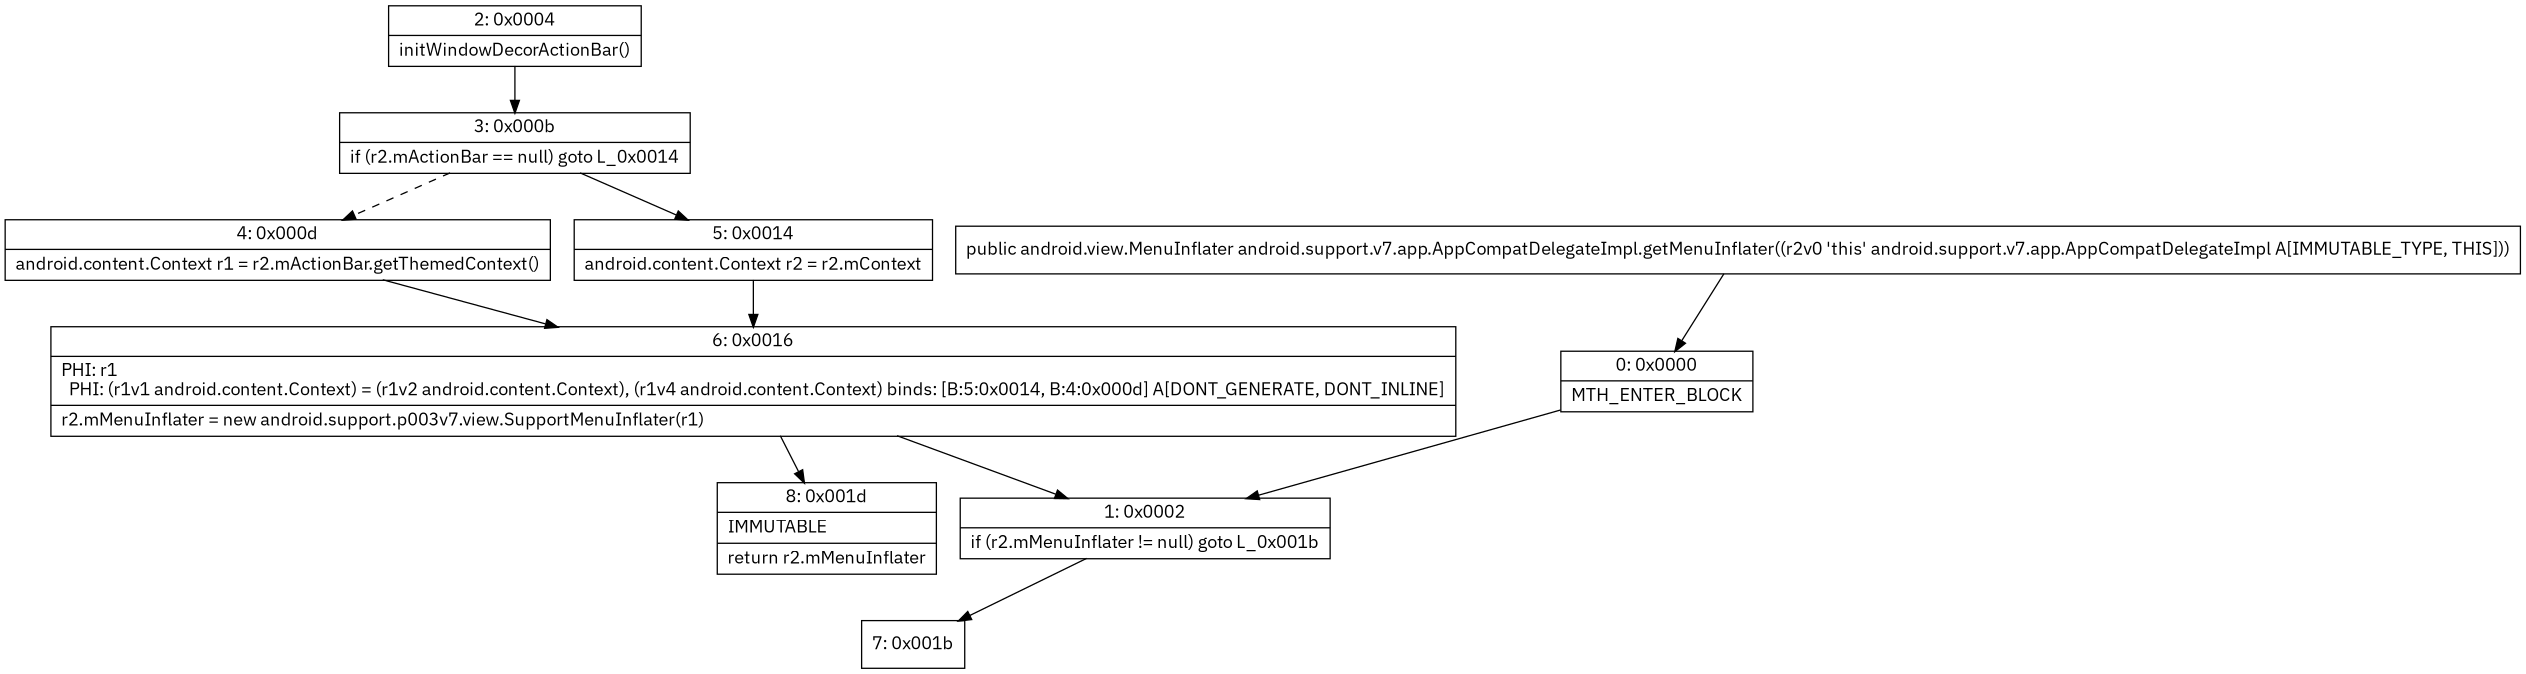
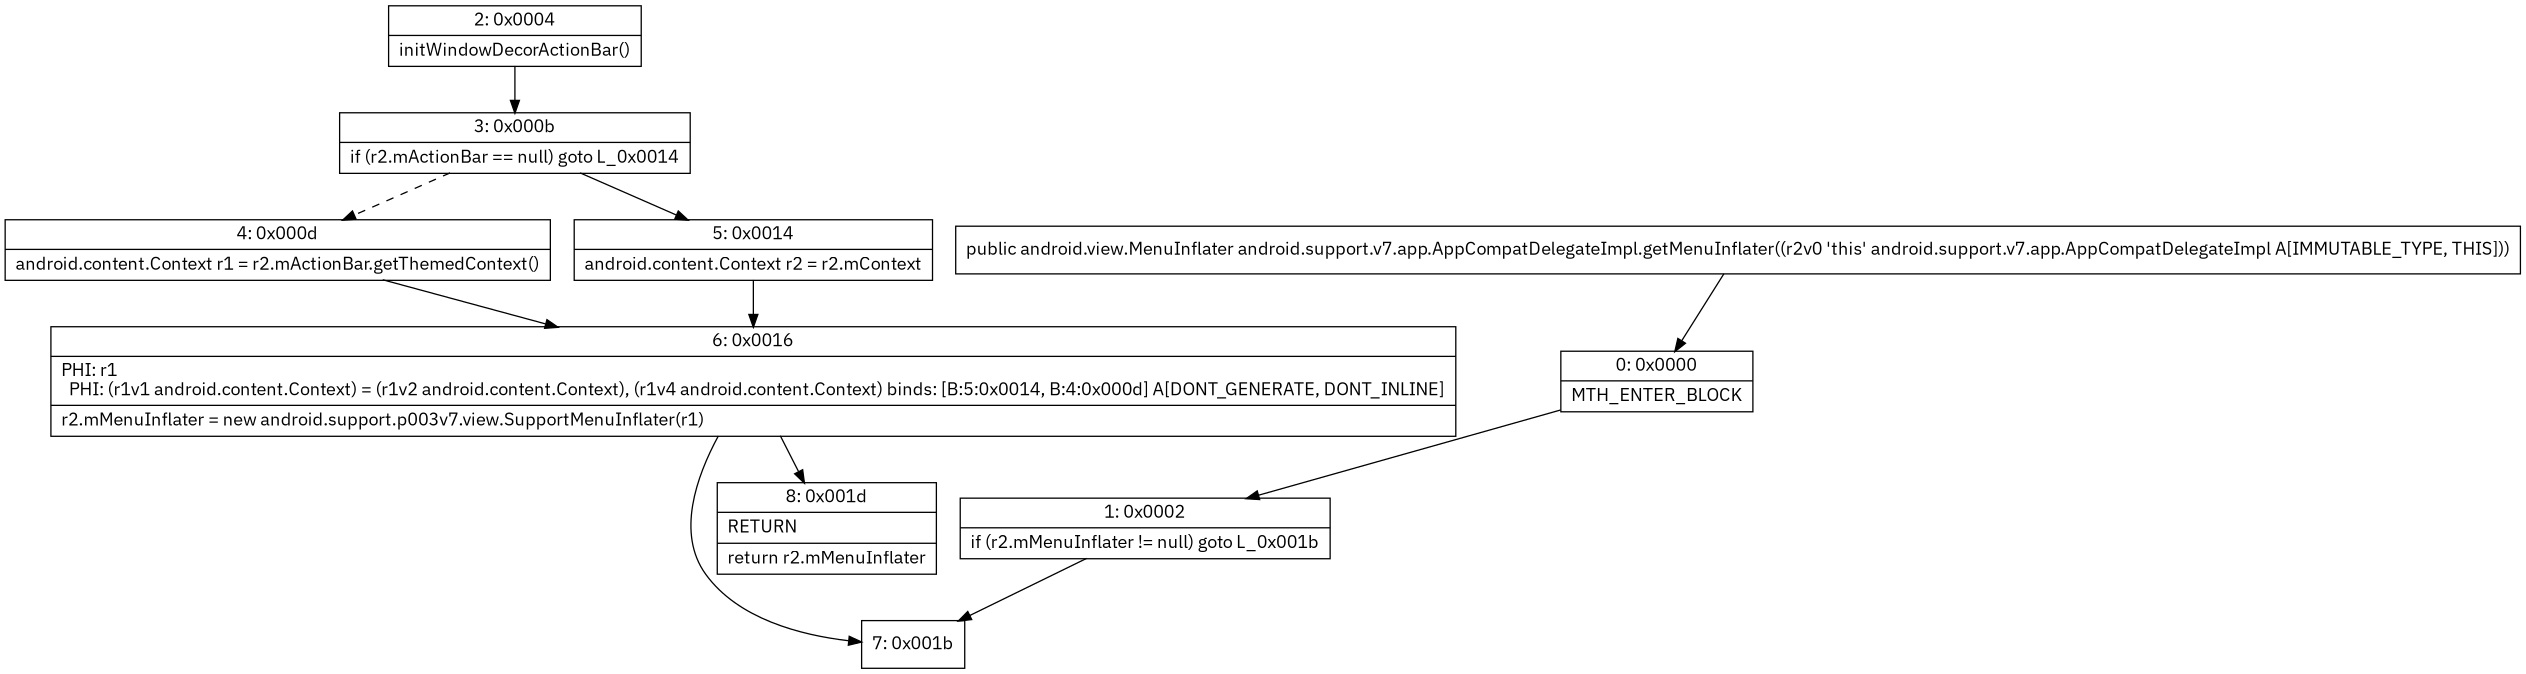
(976, 465) -> (711, 580)
(778, 527) -> (763, 527)
